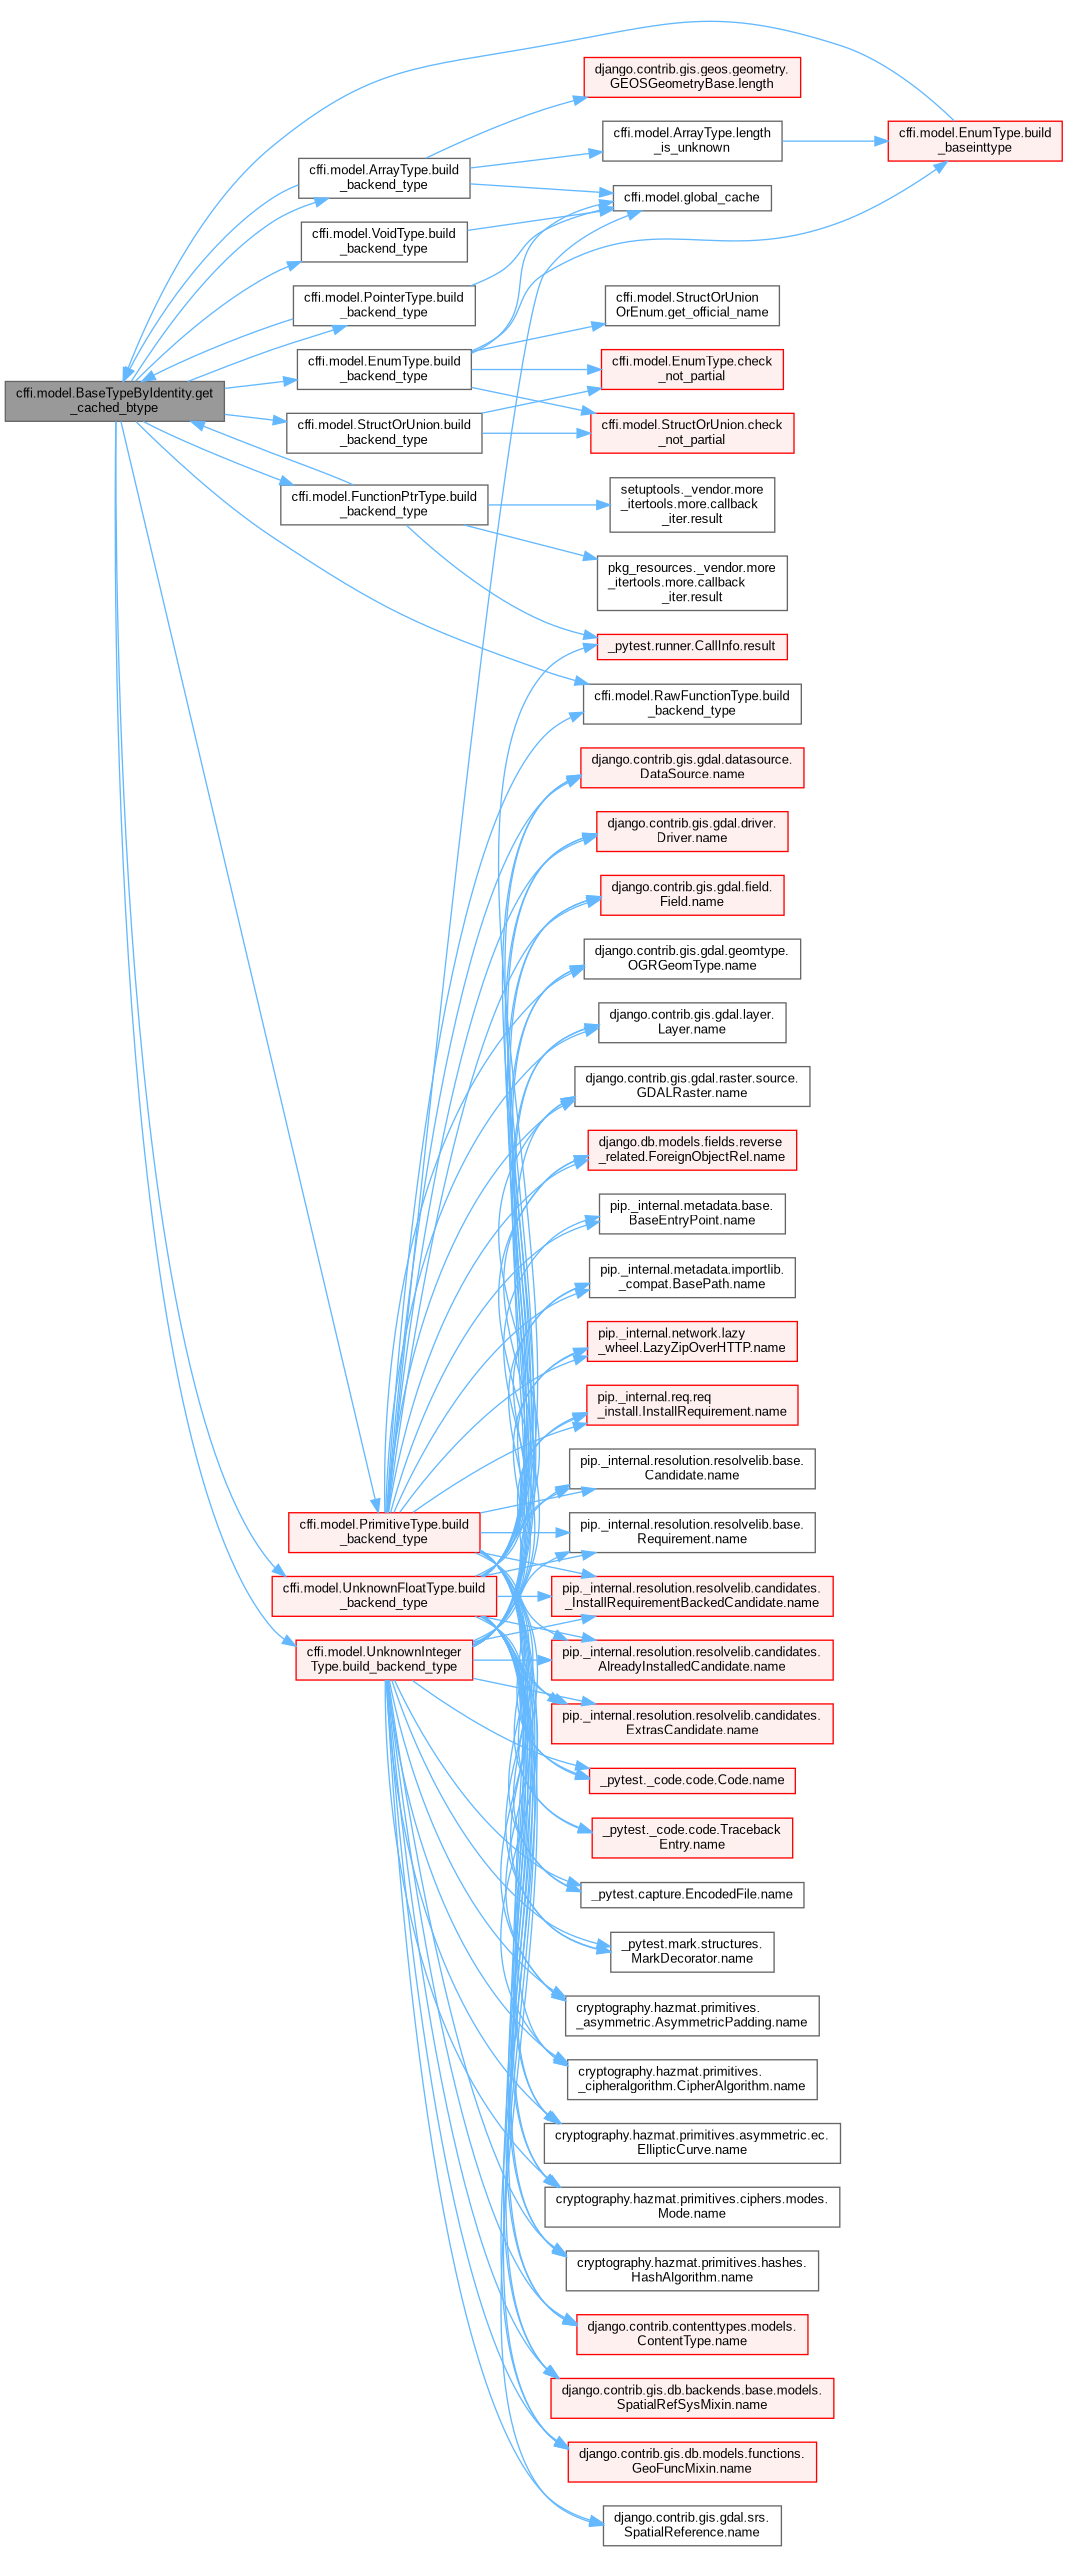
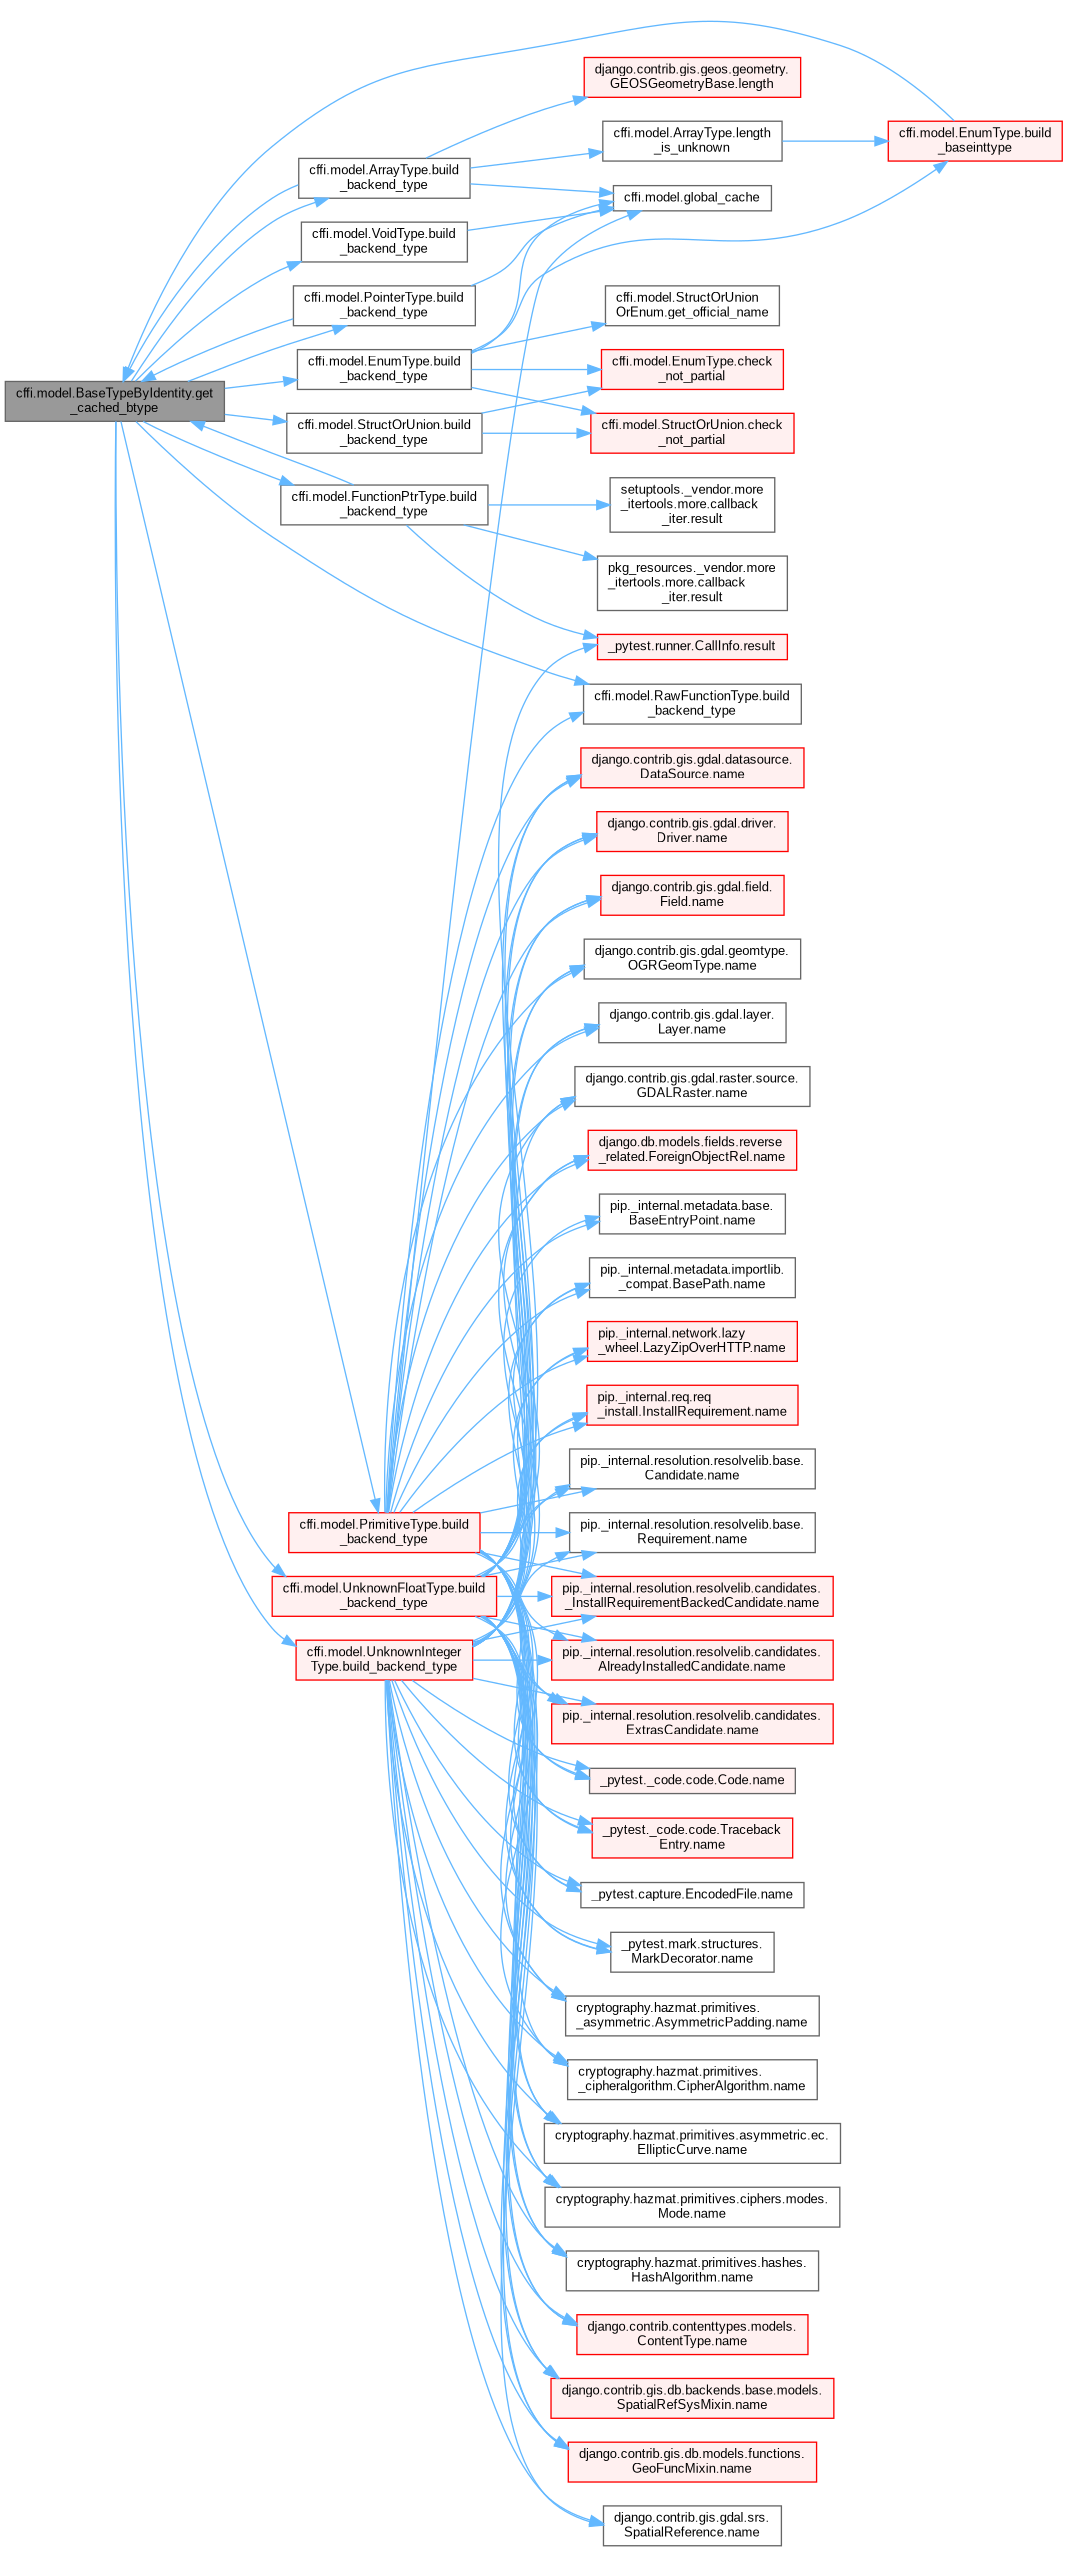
none -> (481, 1762)
(692, 1781) -> (692, 1781)
